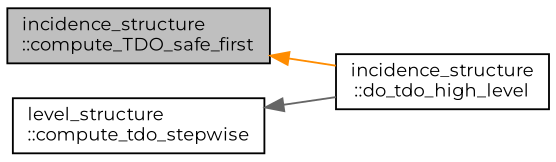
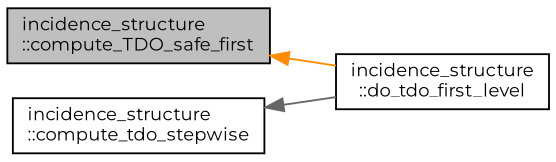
(443, 82) -> (443, 82)
(139, 126) -> (139, 126)
